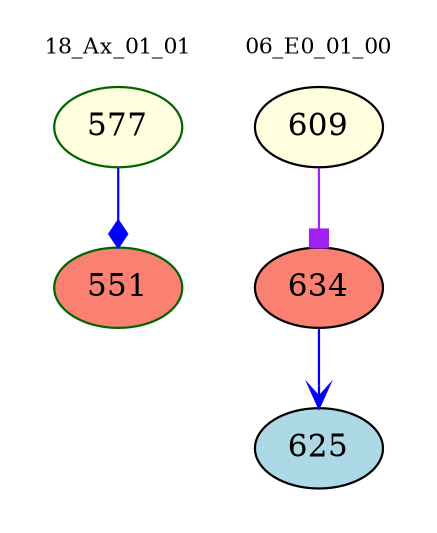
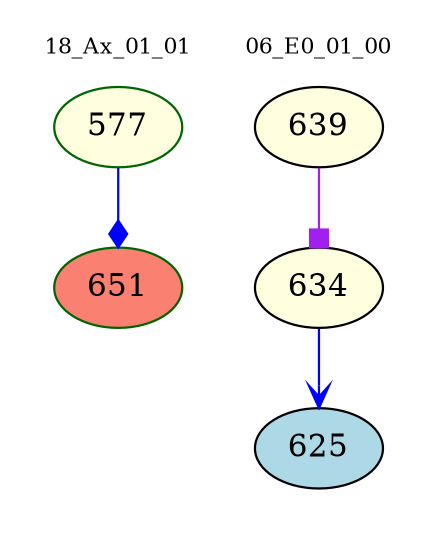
(319, 127) -> (319, 127)
(118, 288) -> (118, 288)
(319, 288) -> (319, 288)
